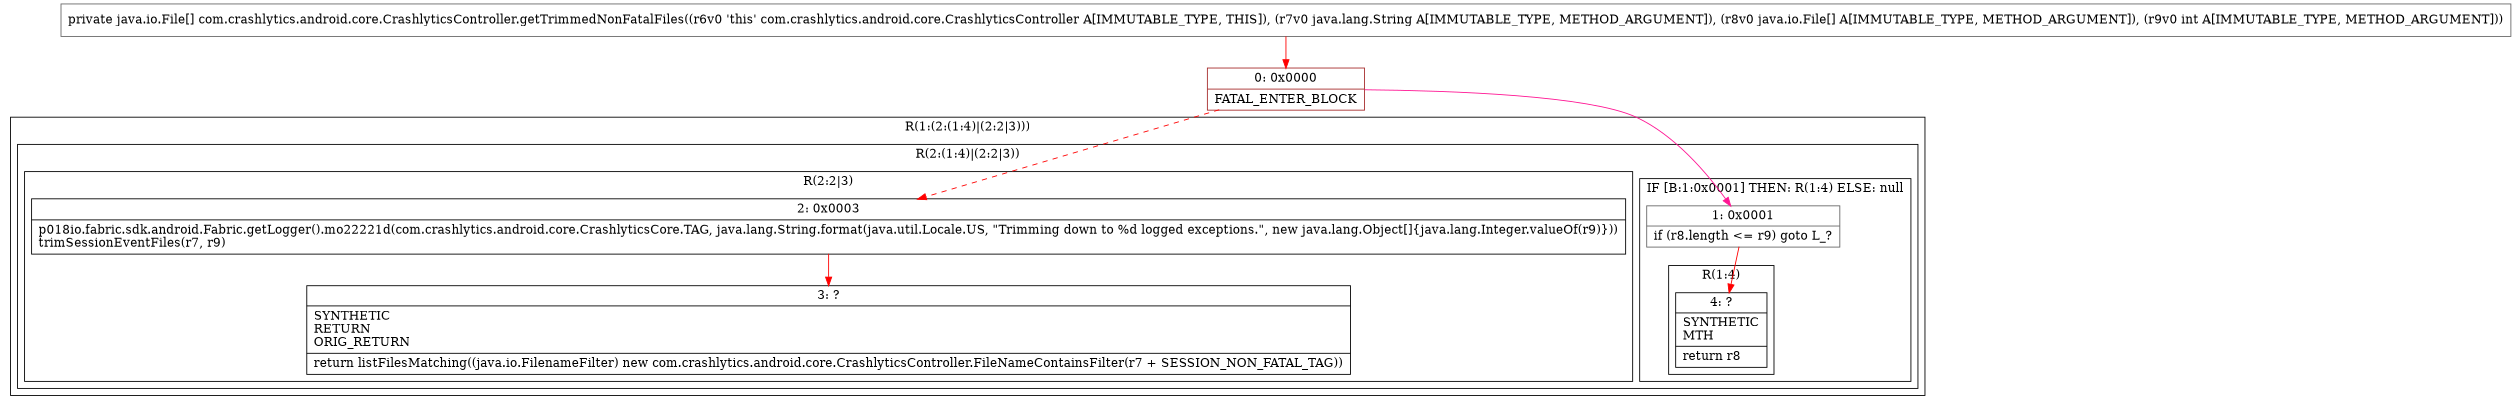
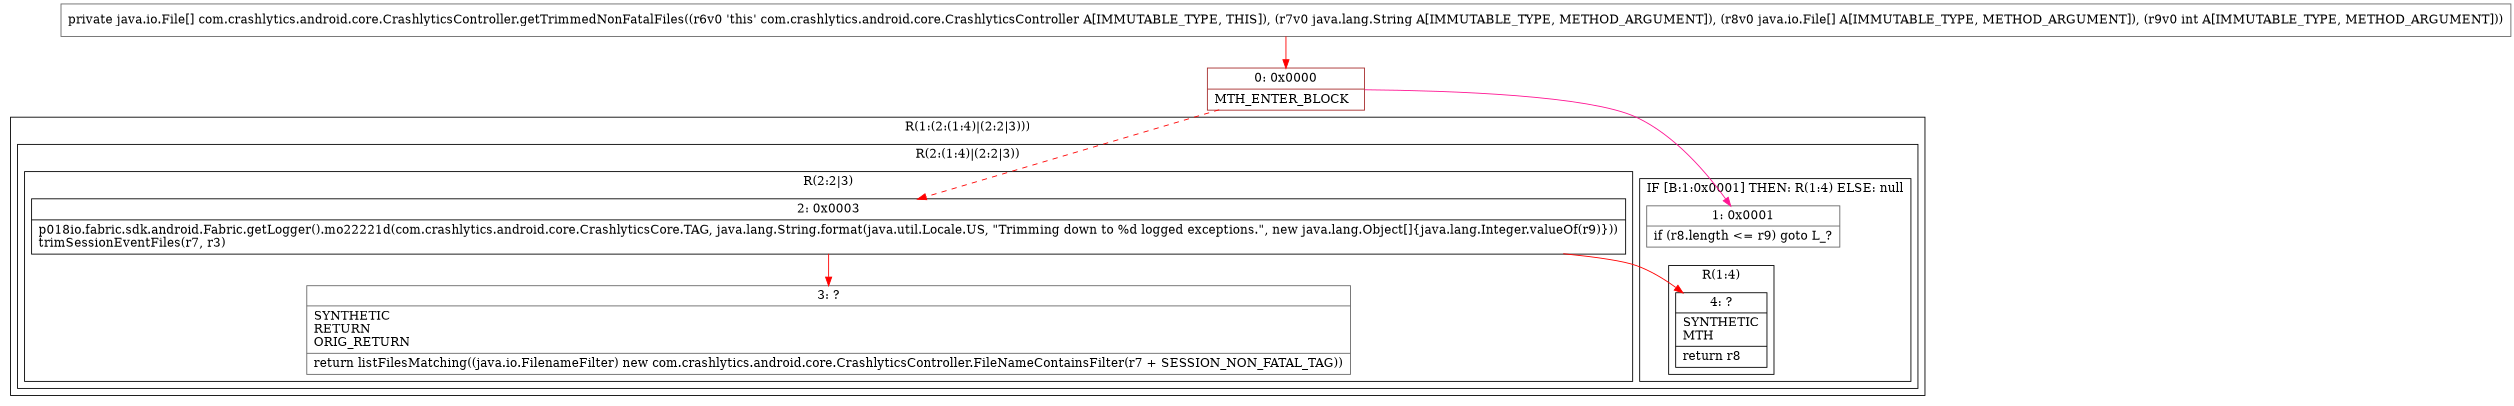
(1286, 99) -> (1282, 99)
(133, 243) -> (133, 243)
(1736, 260) -> (1622, 262)
(829, 330) -> (829, 330)
